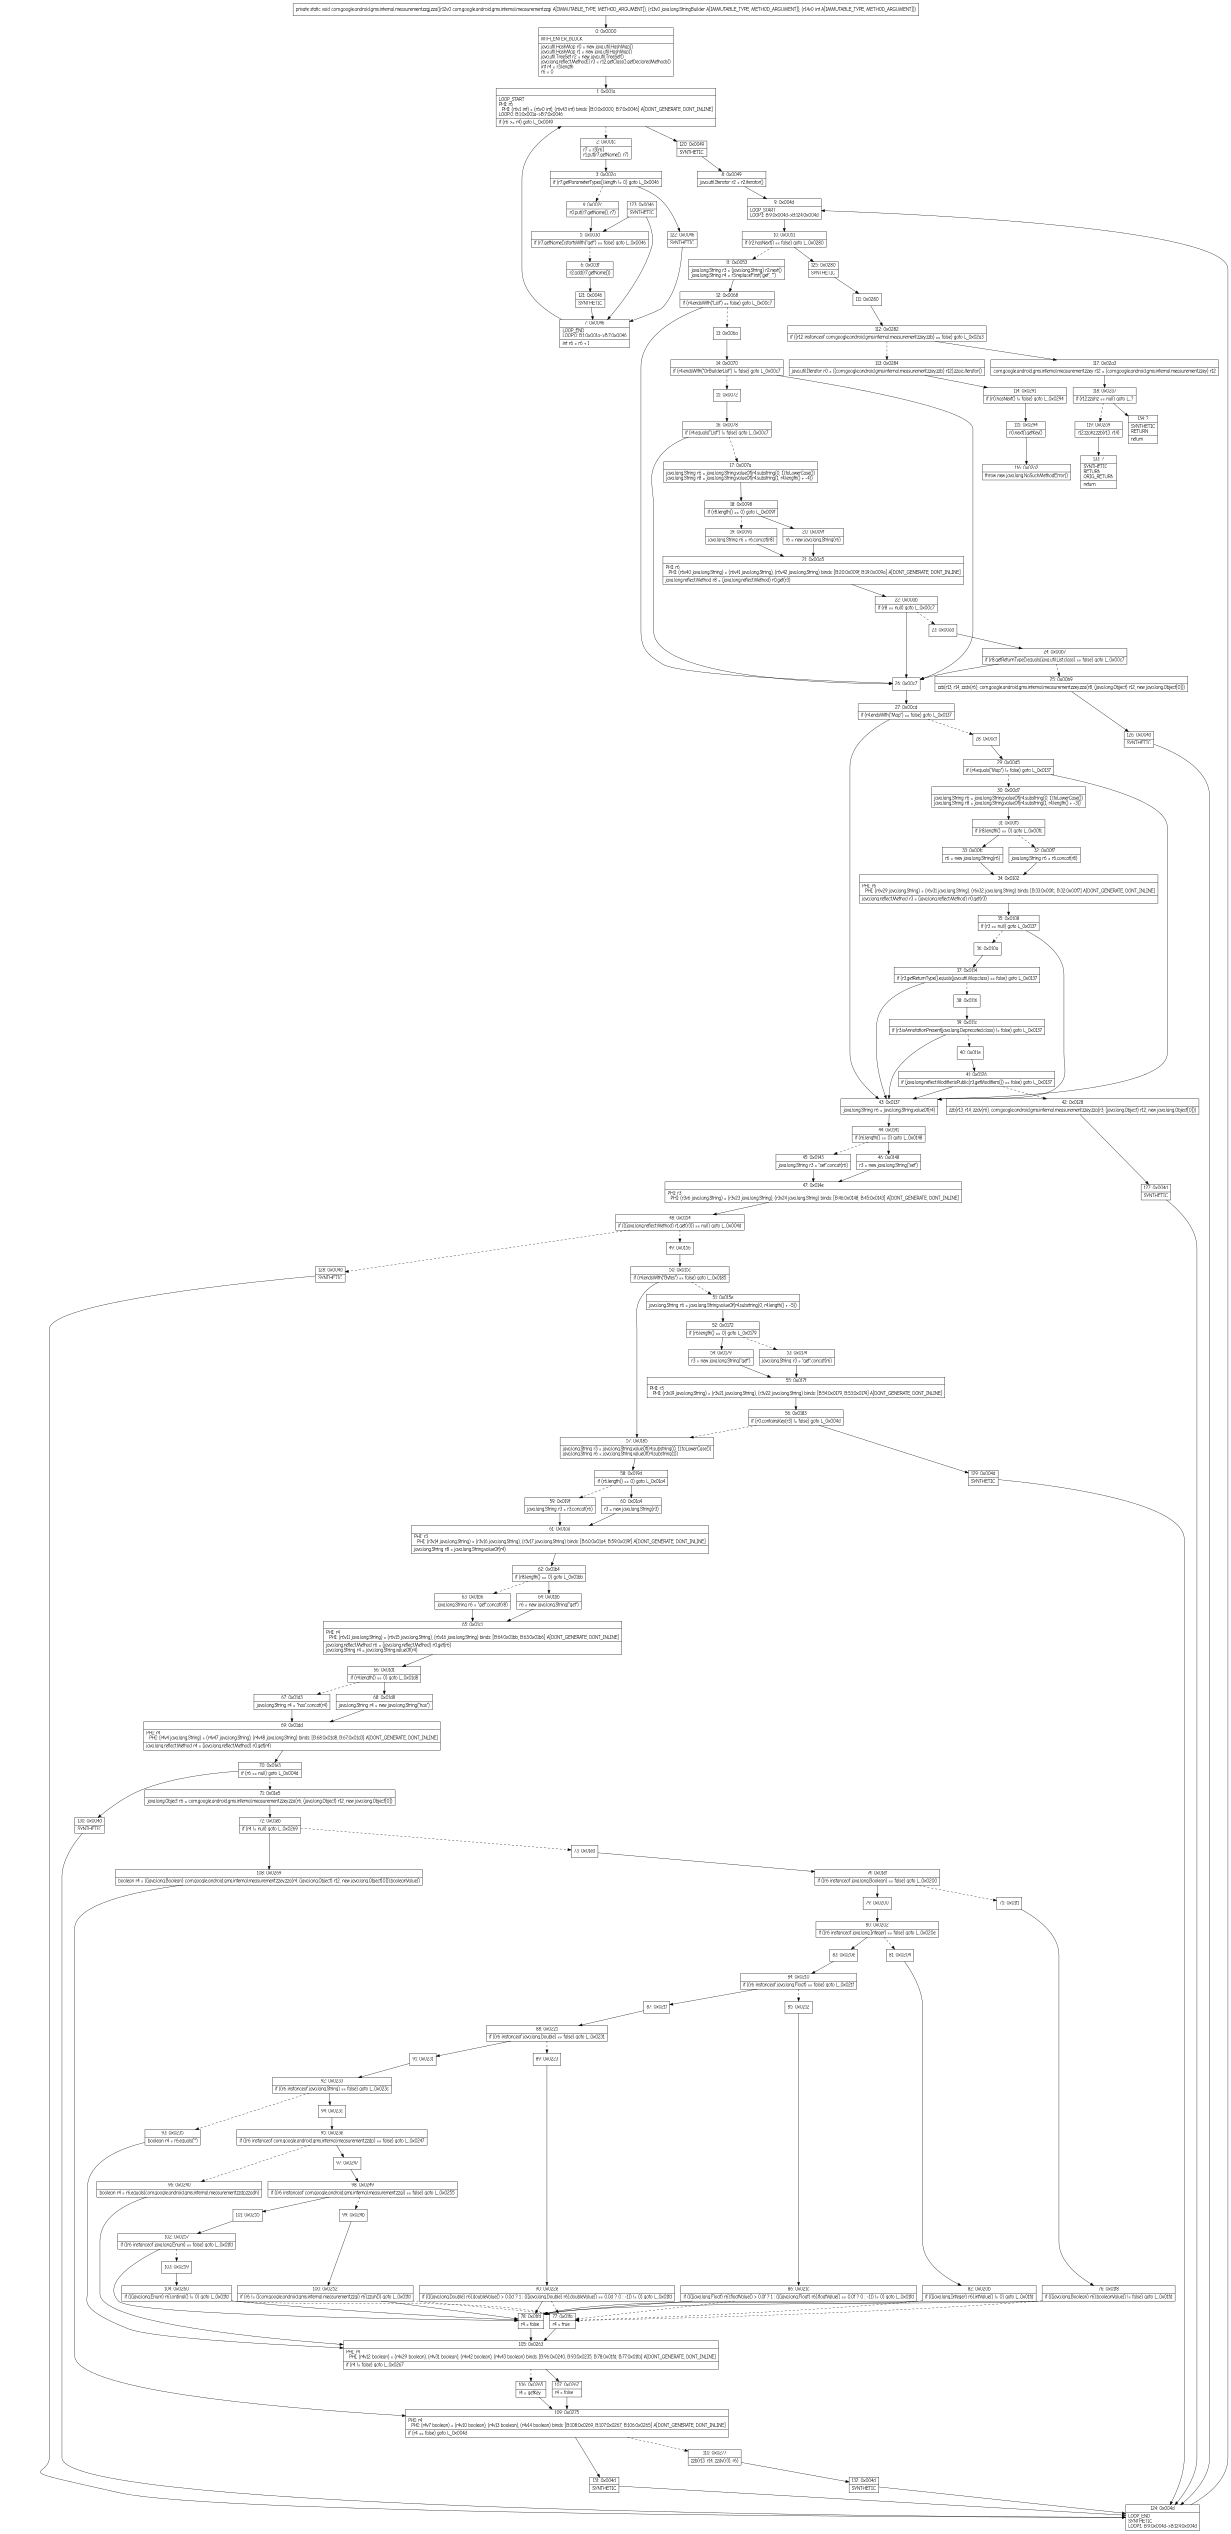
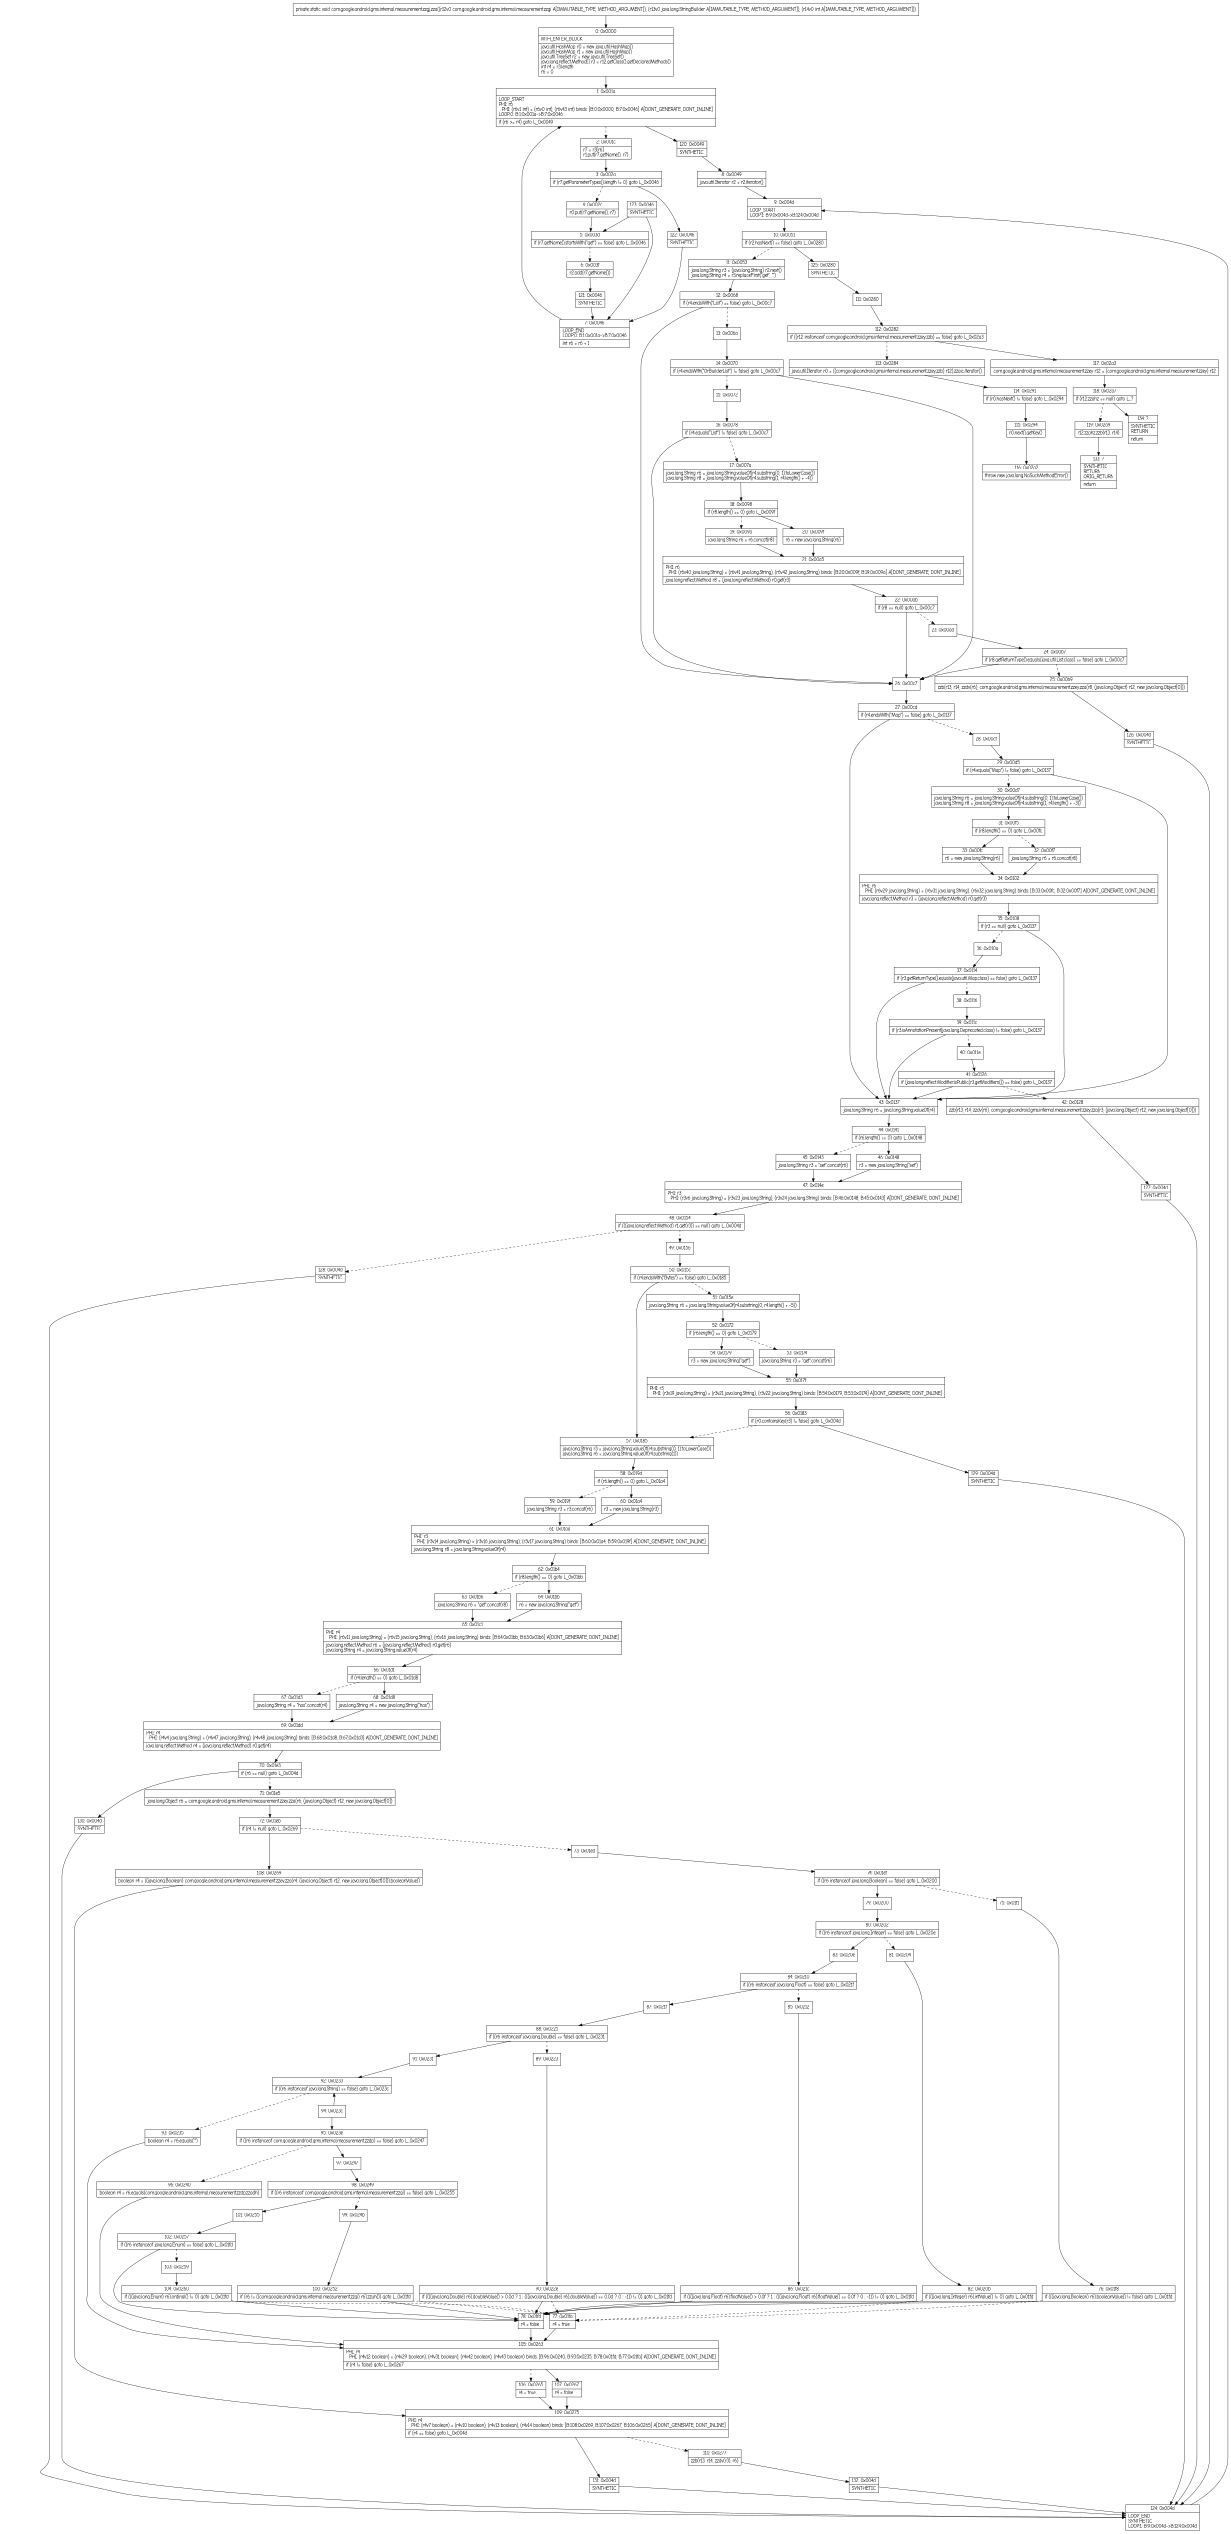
(330, 2097) -> (334, 2101)
(657, 2310) -> none
(530, 2393) -> (527, 2393)
